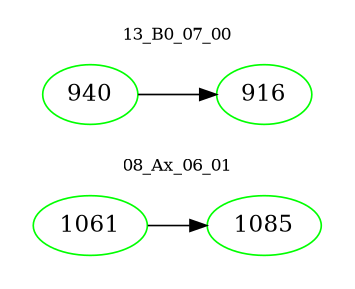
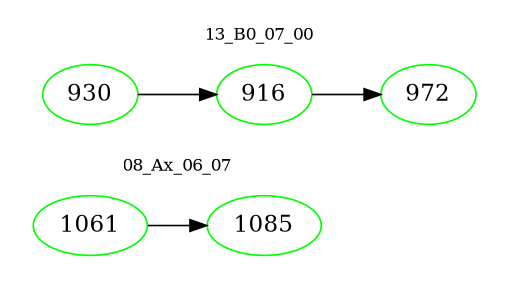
(90, 95) -> (90, 95)
none -> (428, 95)
(177, 167) -> (177, 167)
